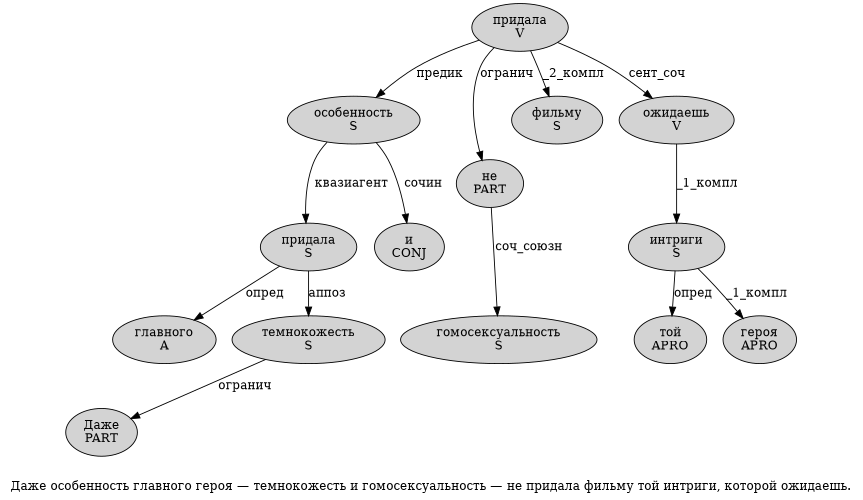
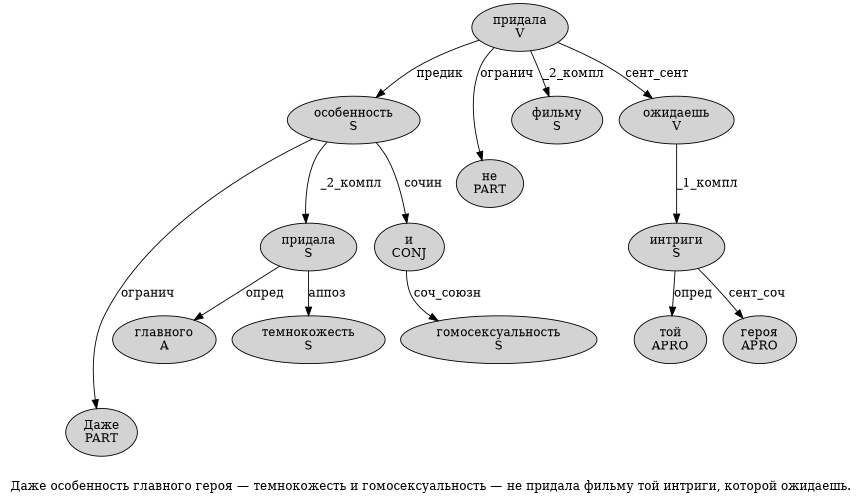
(657, 74) -> (657, 74)
(351, 184) -> (351, 184)
(494, 257) -> (412, 297)
(757, 293) -> (757, 293)
(202, 387) -> (162, 240)
